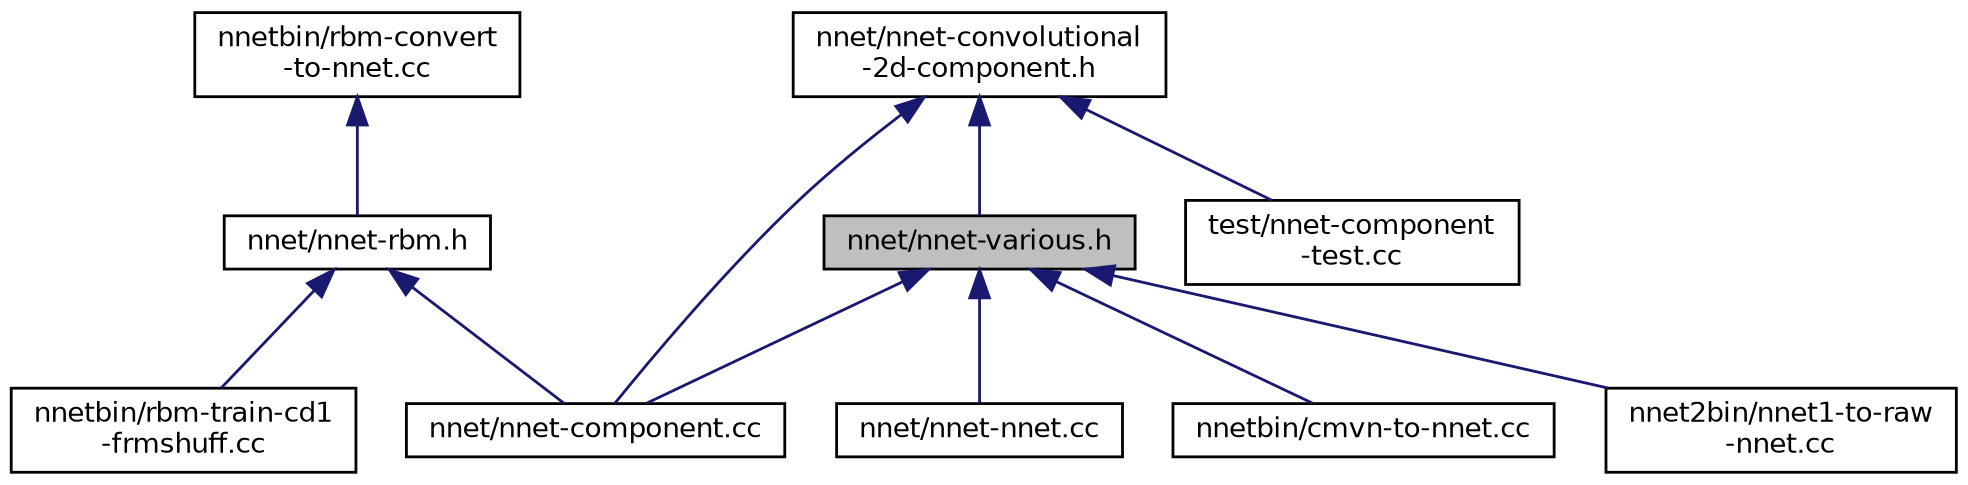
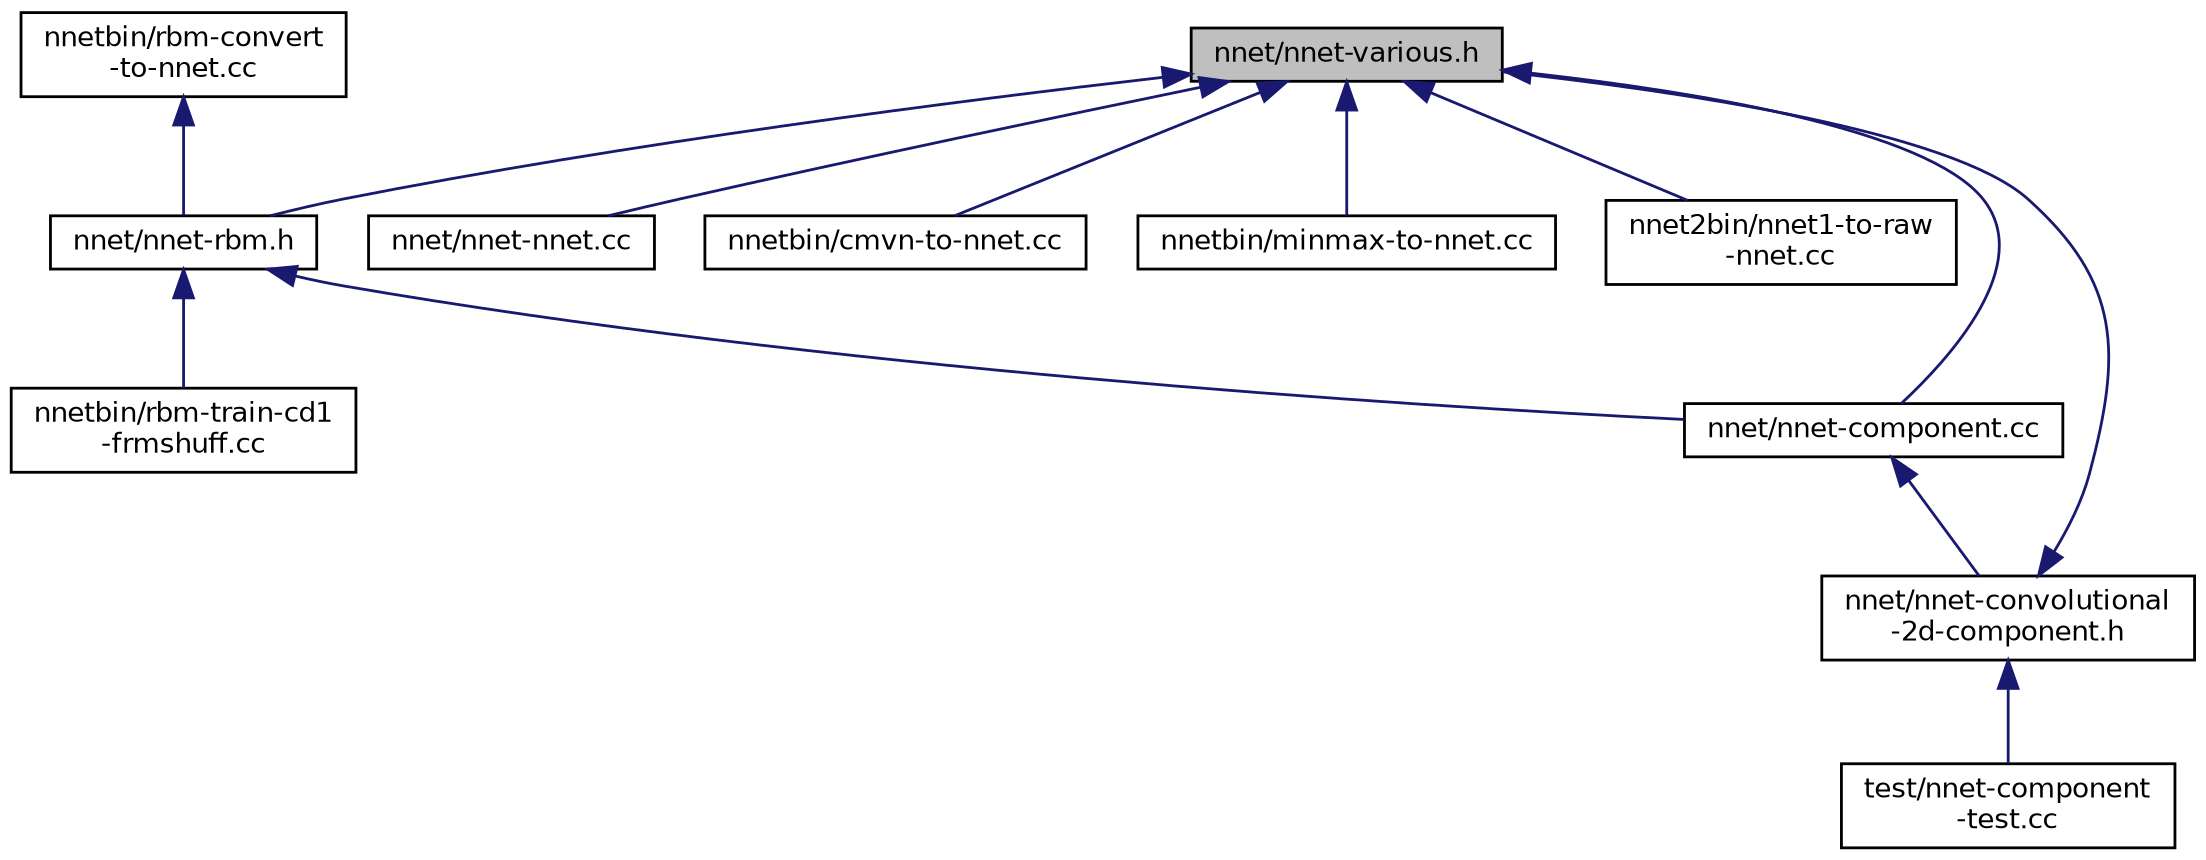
none -> (715, 136)
none -> (1347, 242)
(749, 250) -> (1944, 528)
